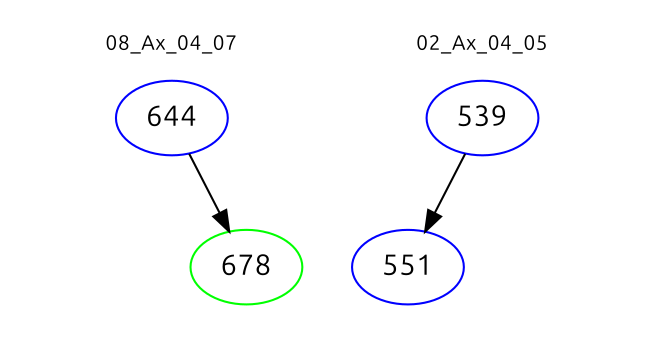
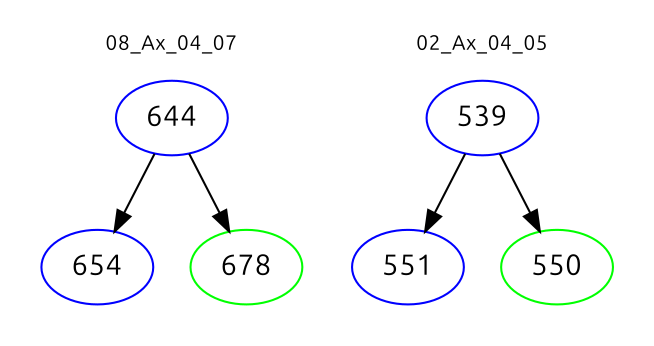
none -> (97, 267)
none -> (557, 267)
